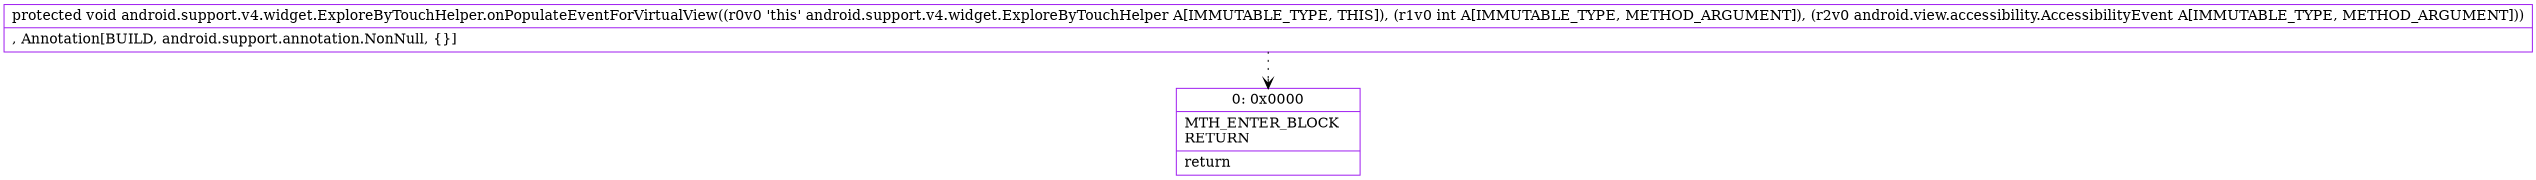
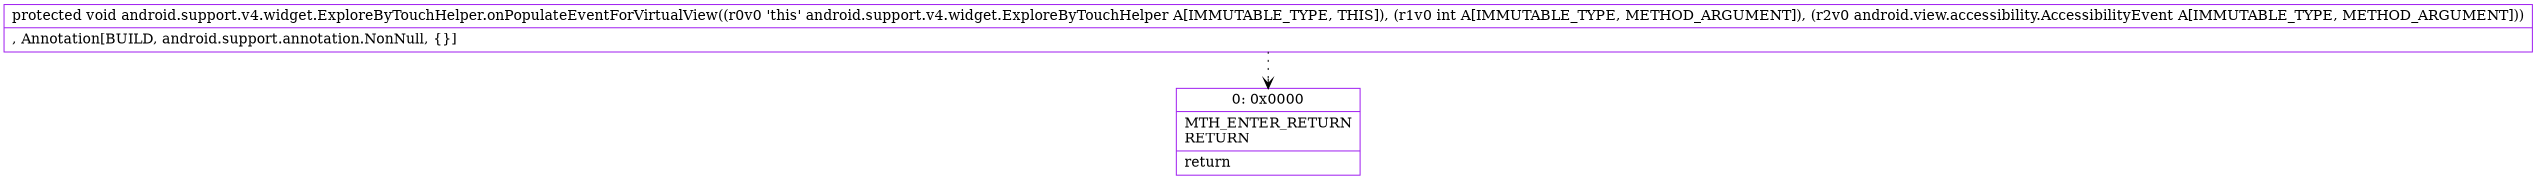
(1262, 123) -> (1268, 123)
